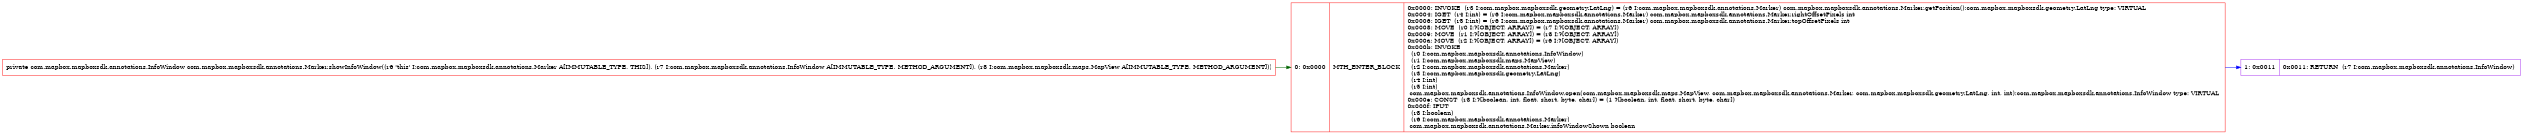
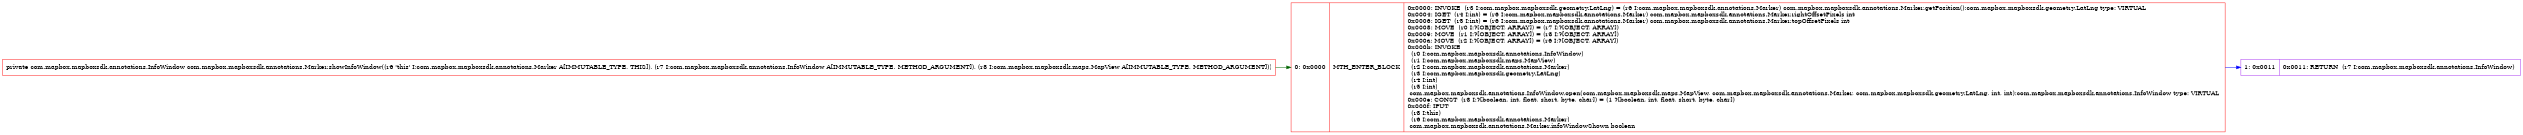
(1431, 113) -> (1424, 113)
